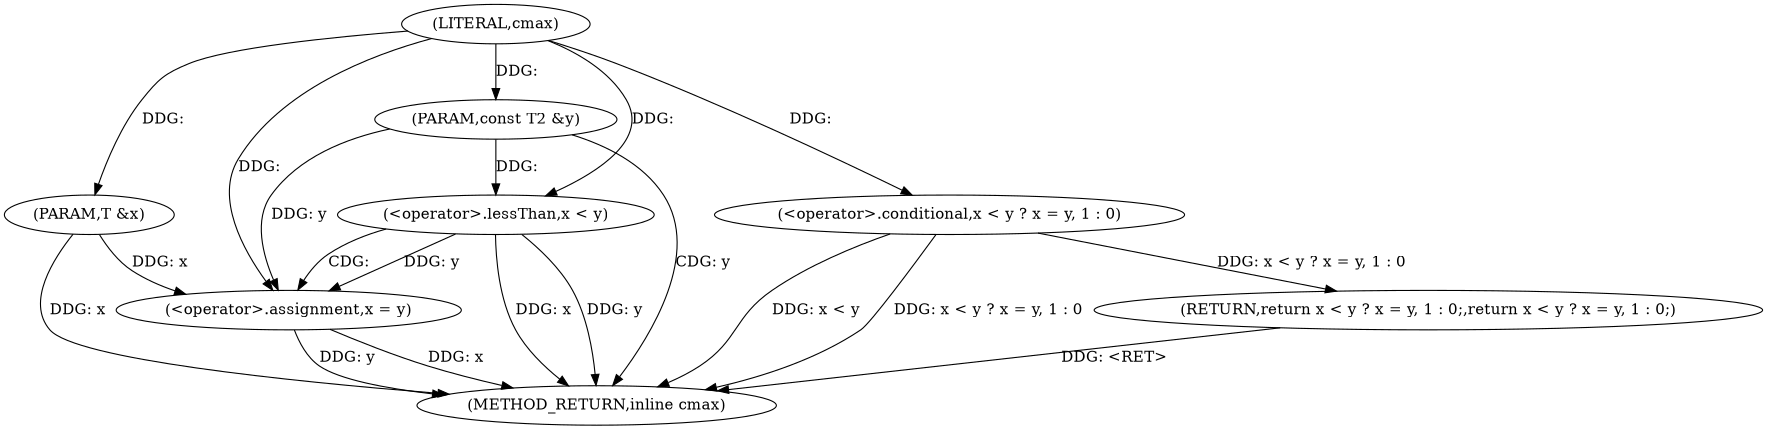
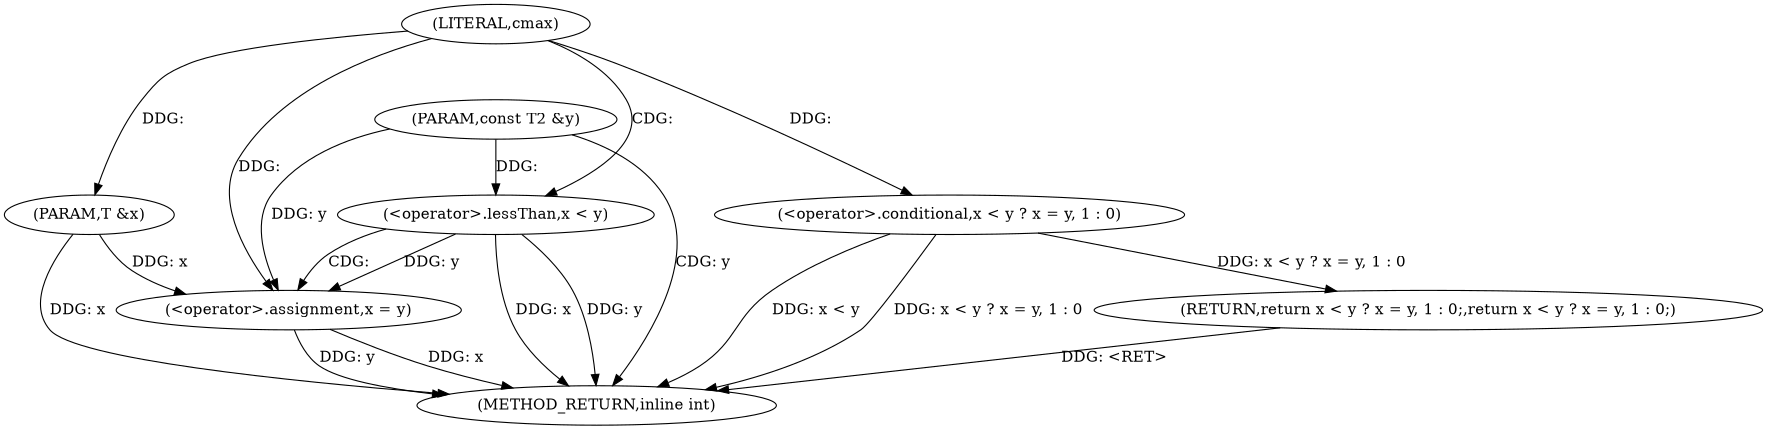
(496, 66) -> none
(655, 119) -> (655, 119)
(597, 405) -> (597, 405)
